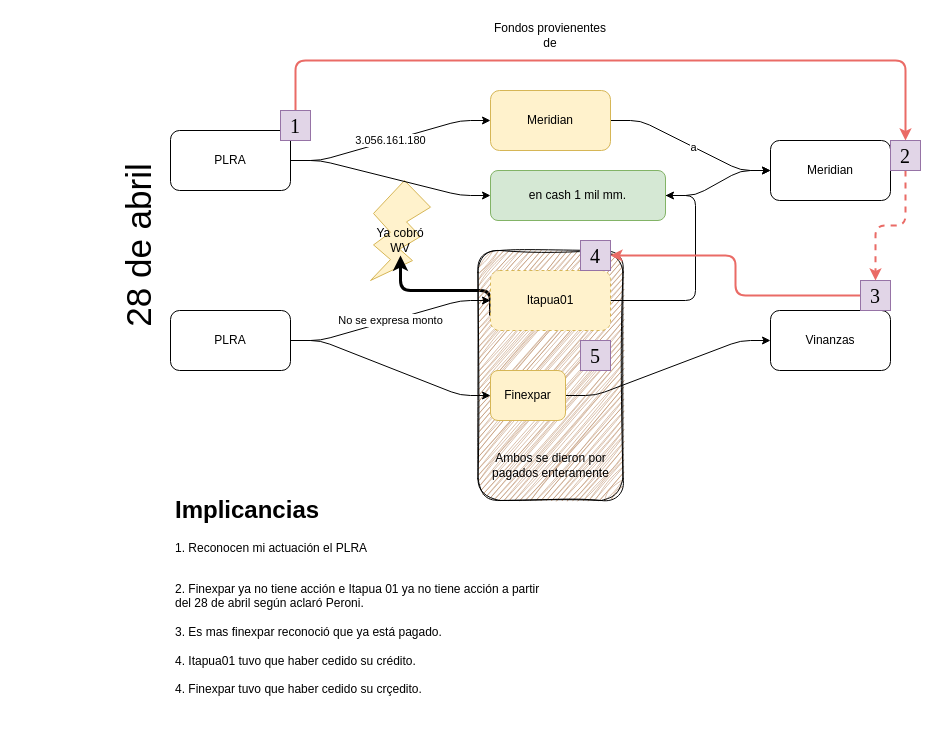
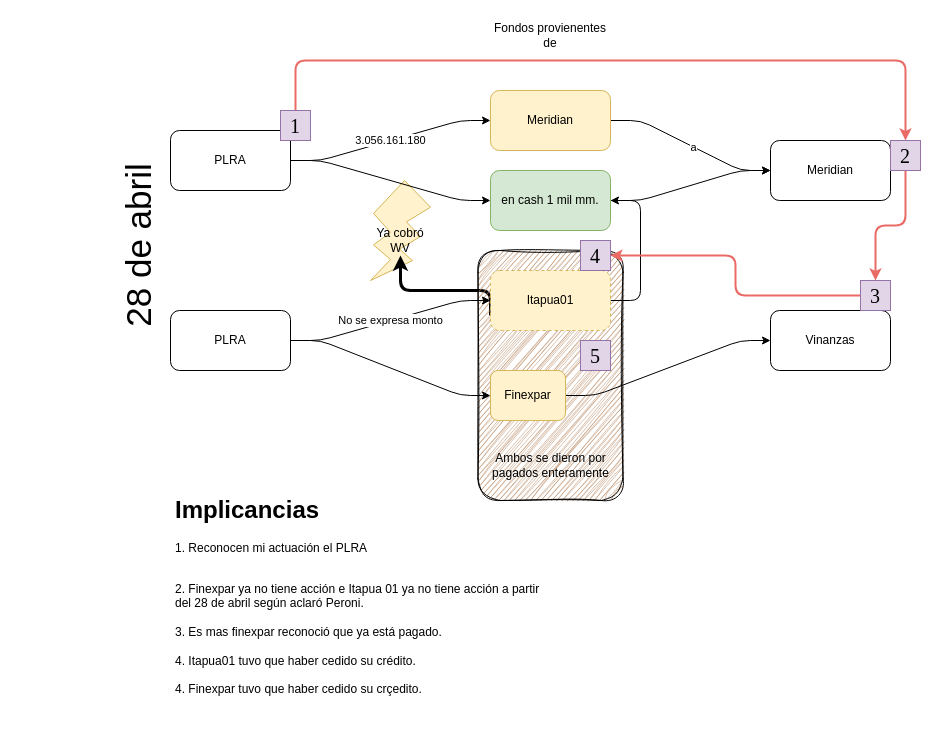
(578, 196) -> (551, 201)
(896, 226) -> (896, 226)
